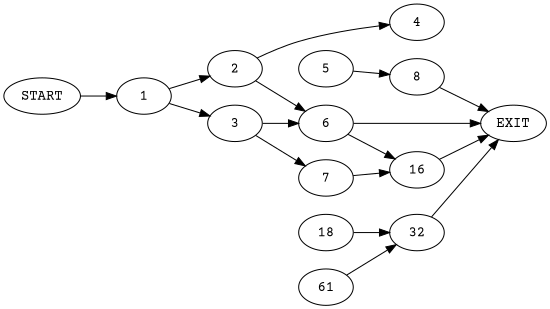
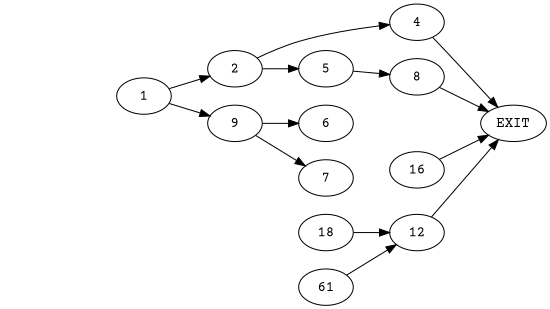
(276, 93) -> (276, 69)
(42, 96) -> none
(235, 123) -> (235, 123)
(412, 123) -> (462, 68)
(367, 144) -> none
(366, 174) -> none
(417, 233) -> (417, 233)
